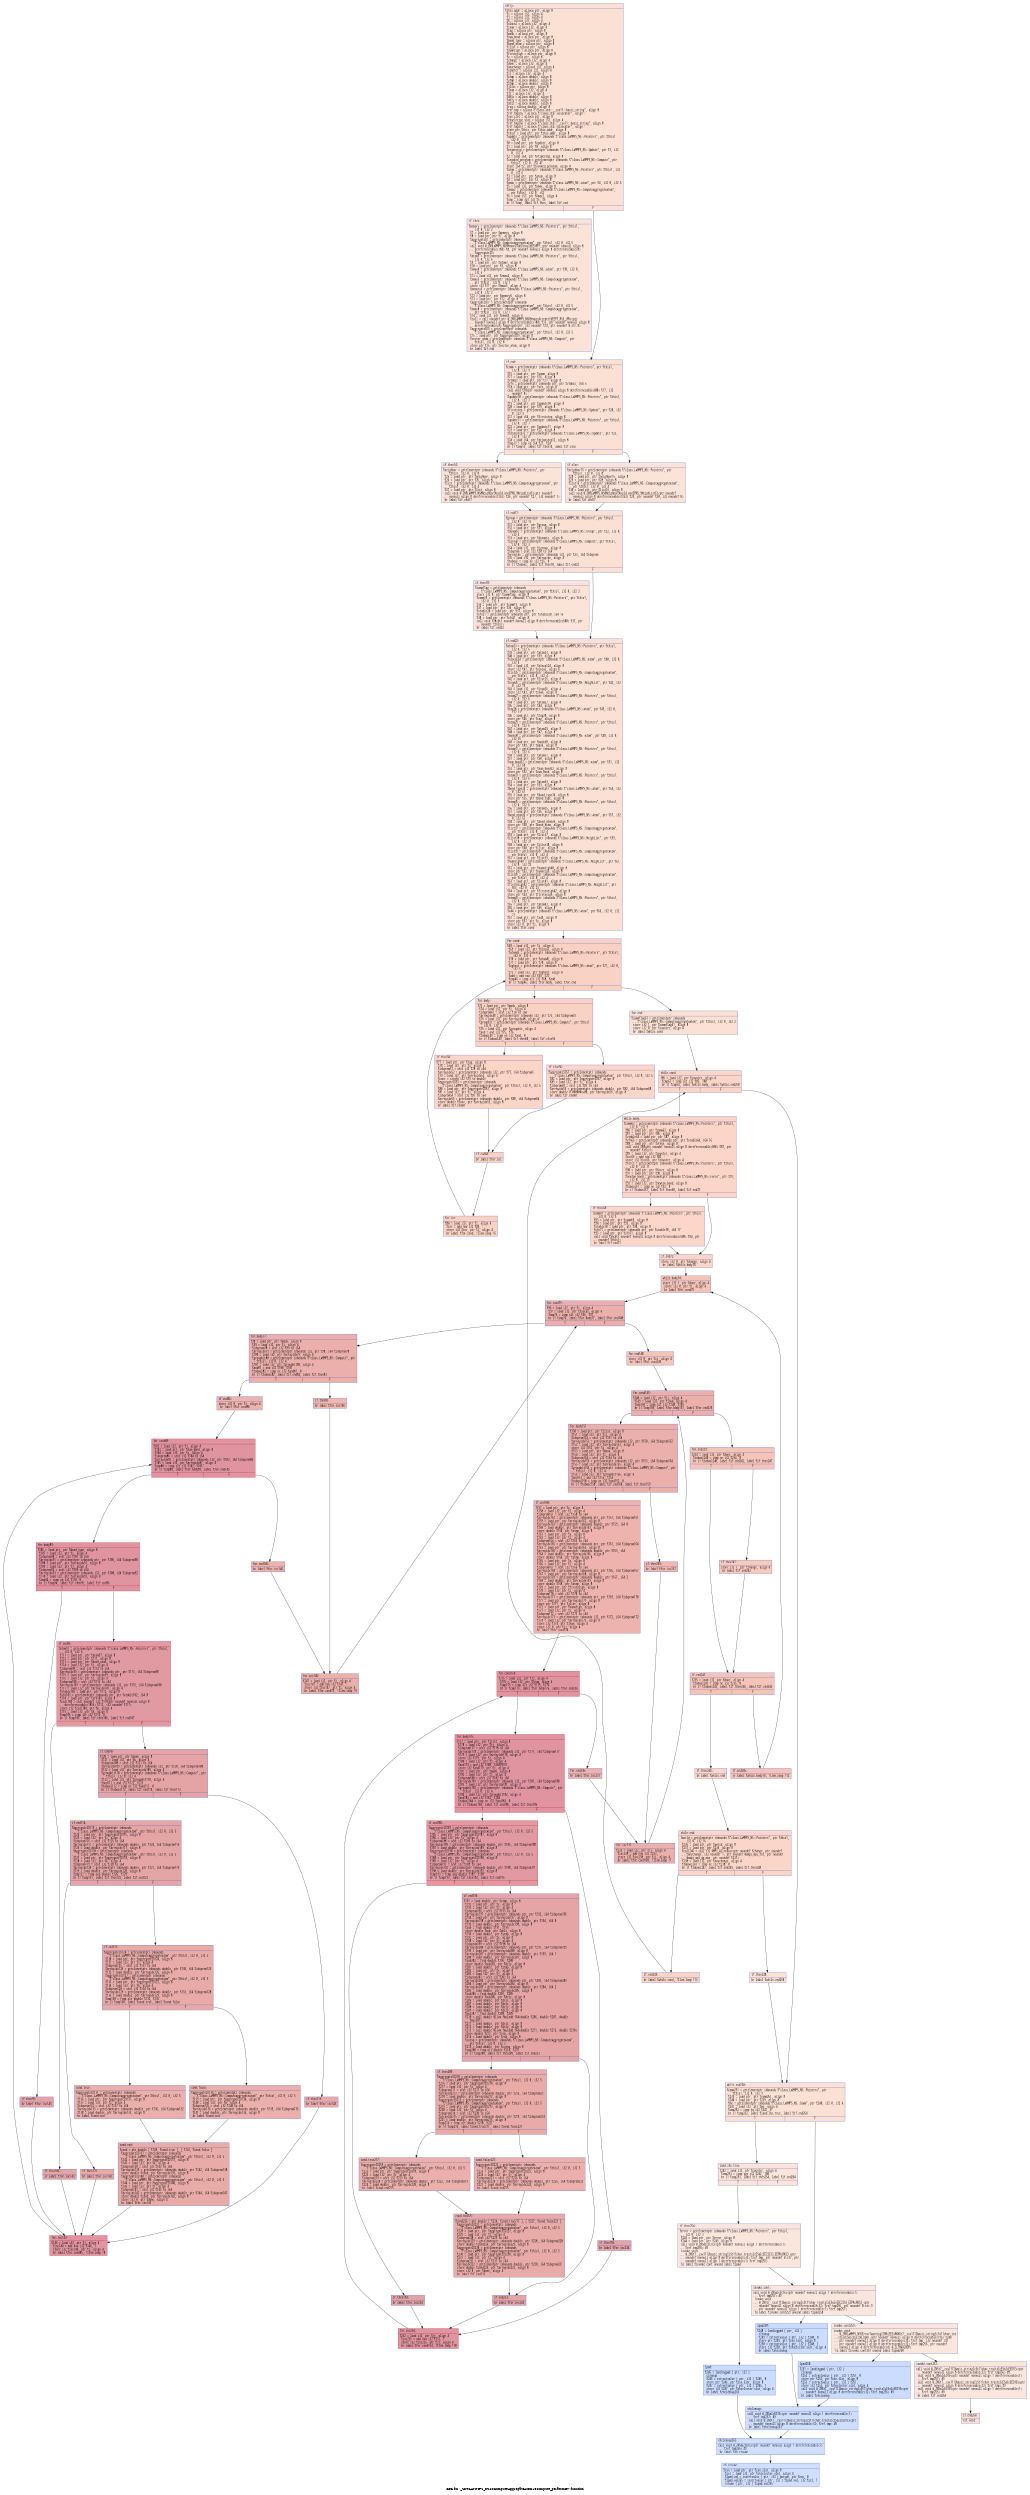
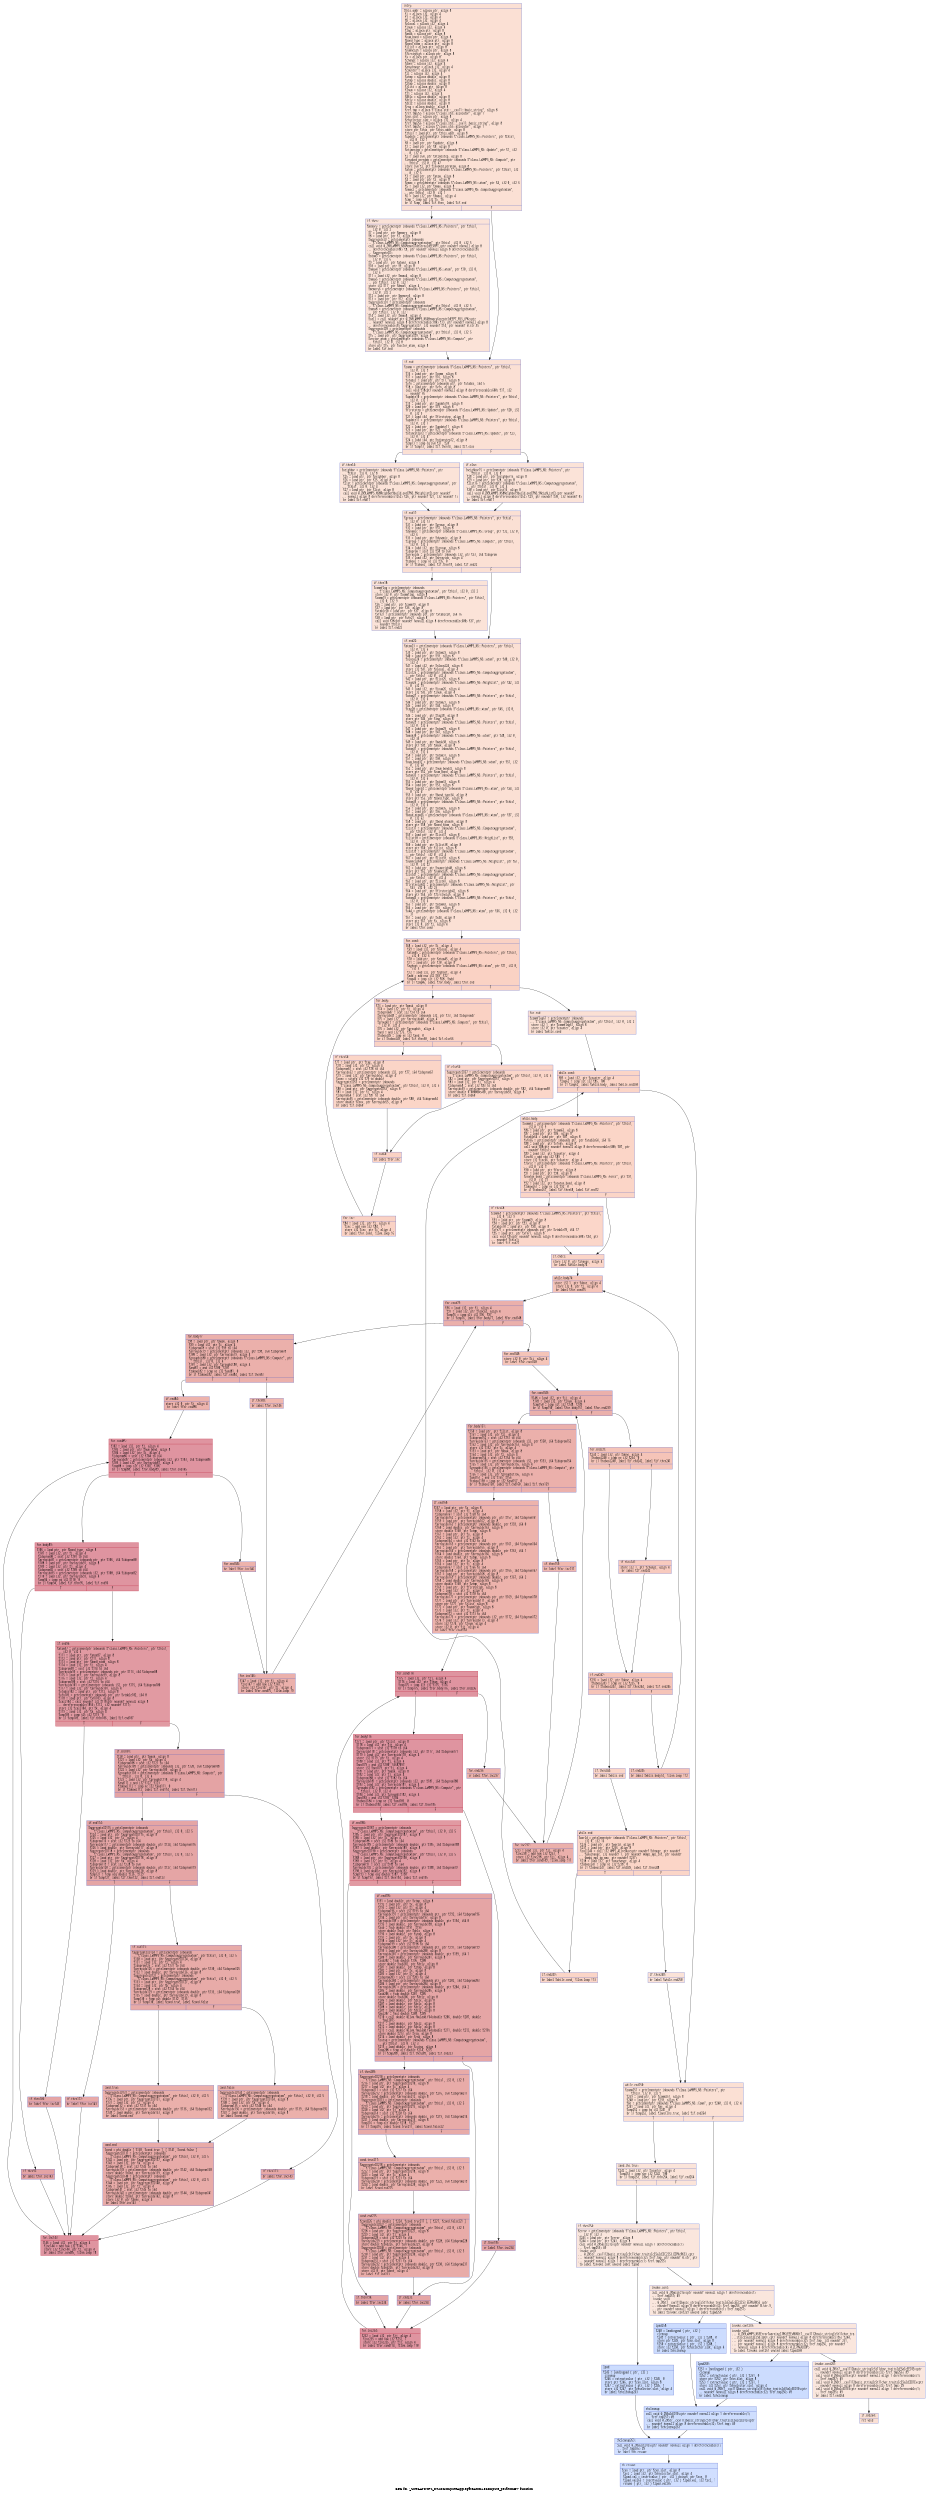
(530, 2174) -> none
